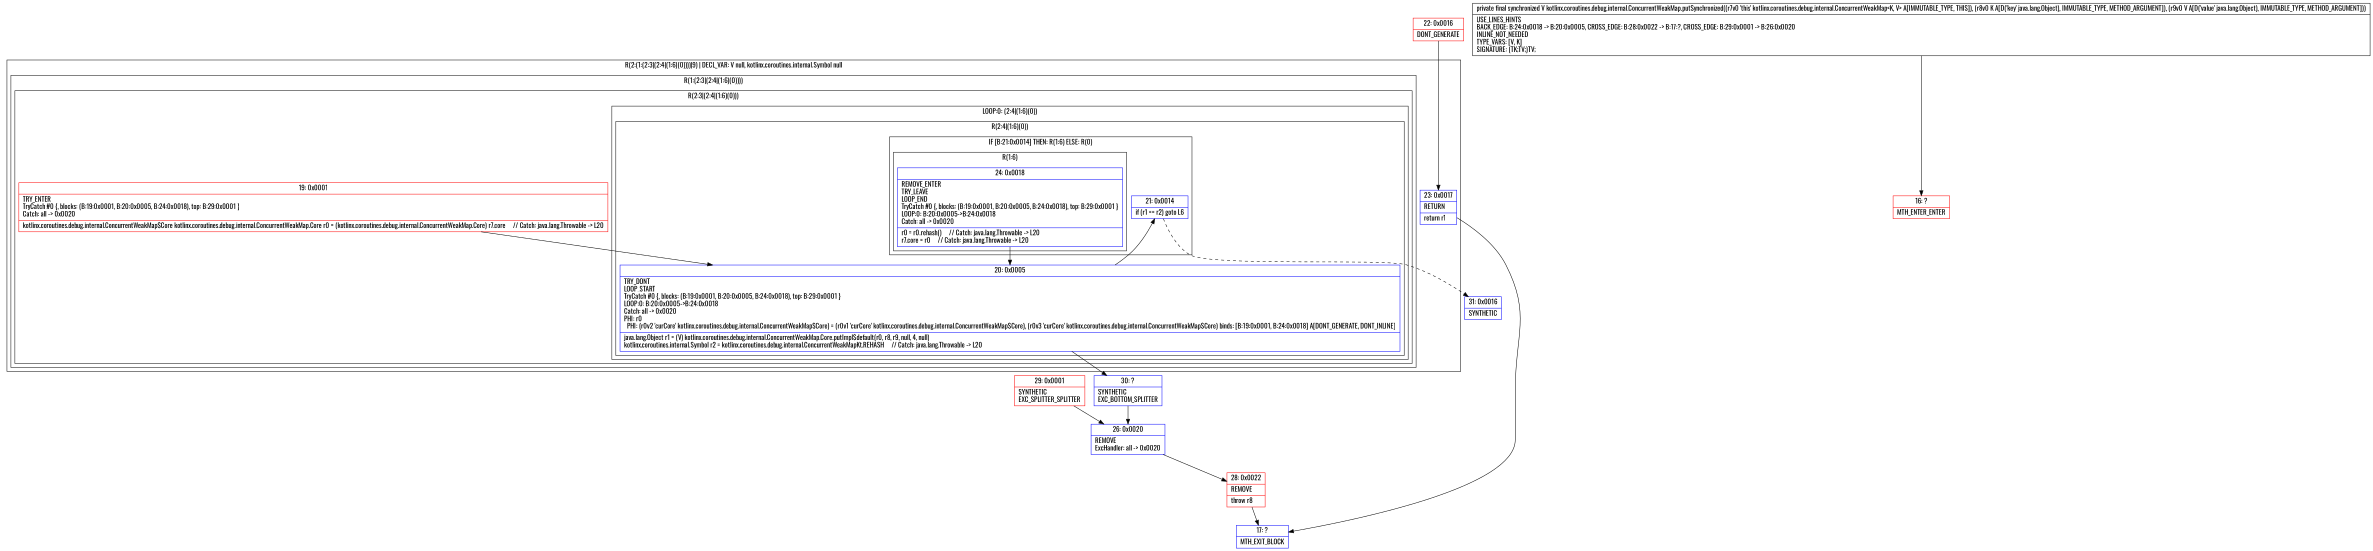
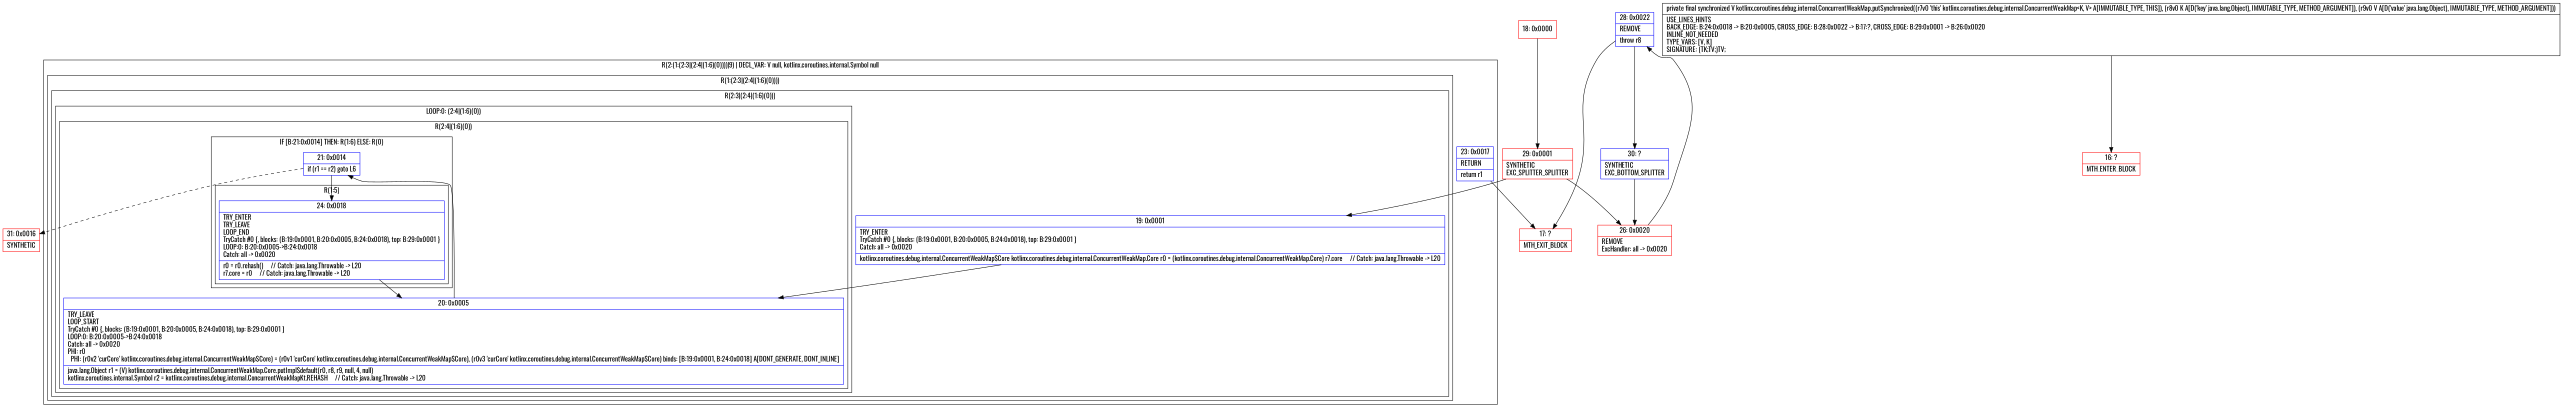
(1438, 30) -> none
none -> (1538, 30)
(1010, 158) -> (332, 191)
(922, 185) -> (238, 218)
none -> (332, 189)
none -> (1429, 199)
(313, 207) -> (1150, 240)
(1921, 213) -> (2111, 169)
(637, 282) -> (81, 315)
(1483, 308) -> (21, 240)
(1087, 362) -> (1635, 95)
(1128, 439) -> (1635, 240)
(1246, 490) -> (1635, 30)
(1262, 537) -> (1546, 240)
